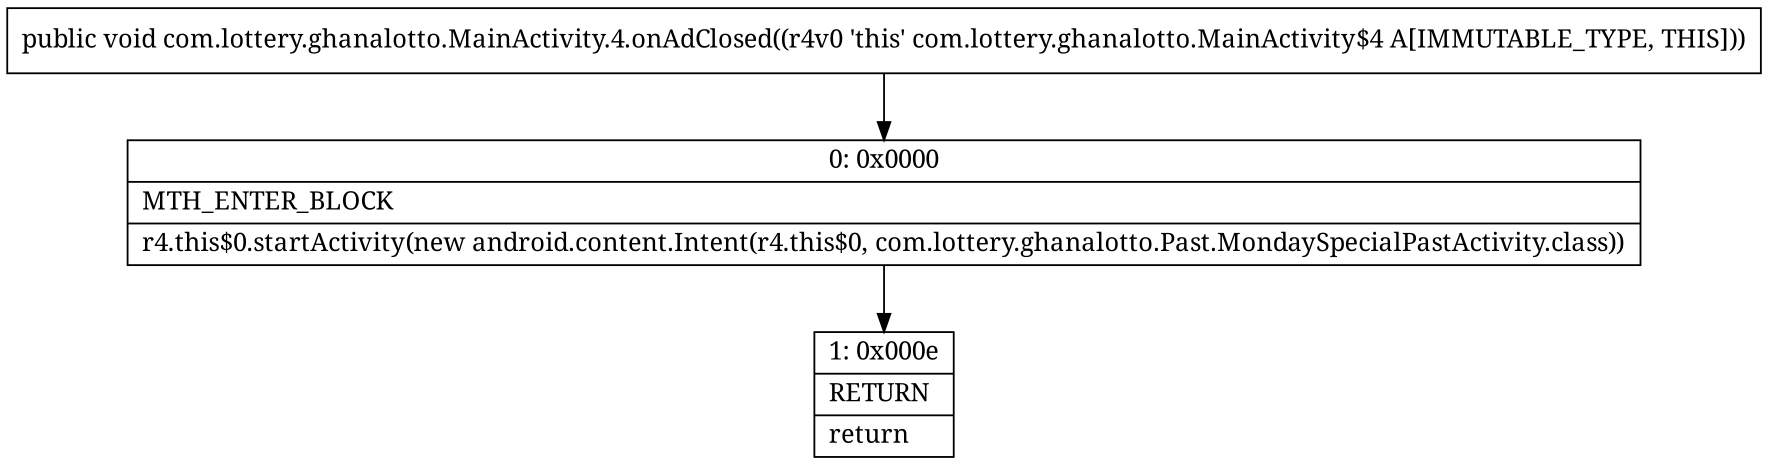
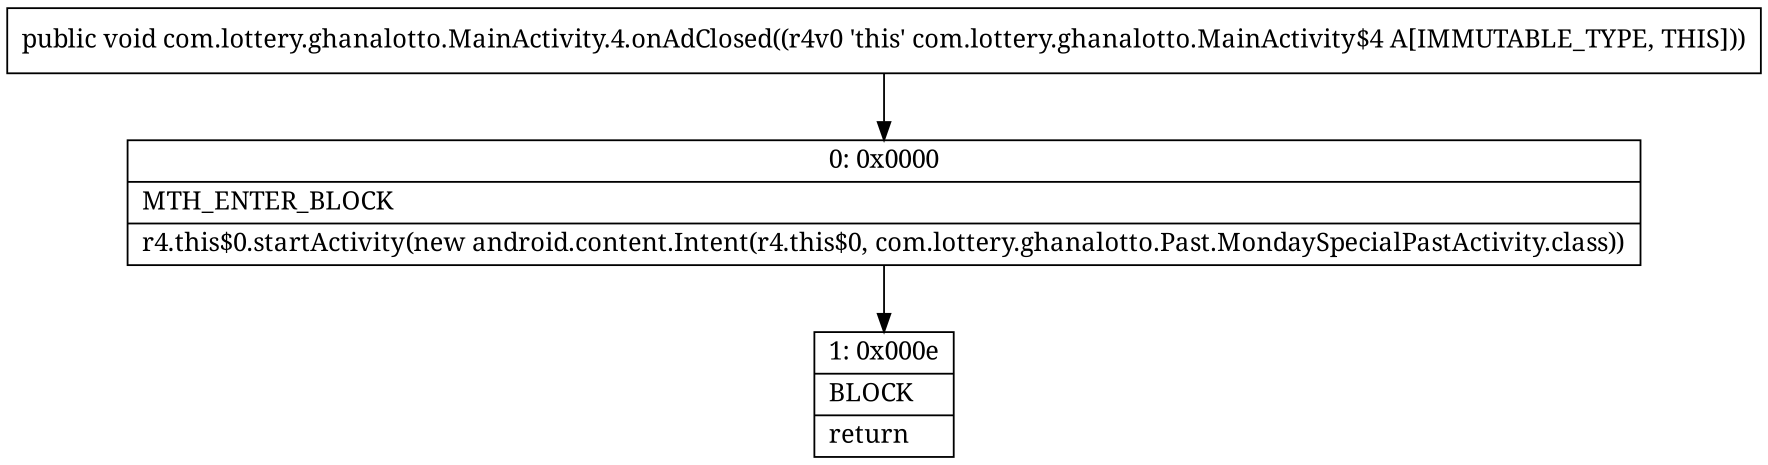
(880, 394) -> (871, 394)
